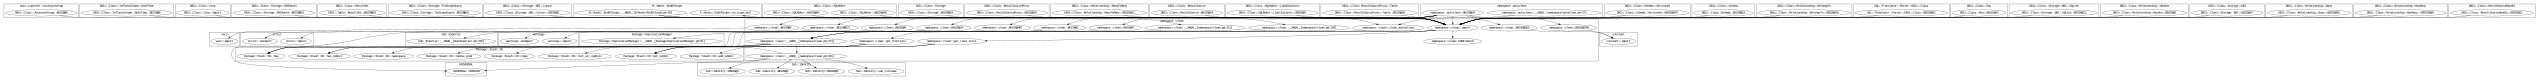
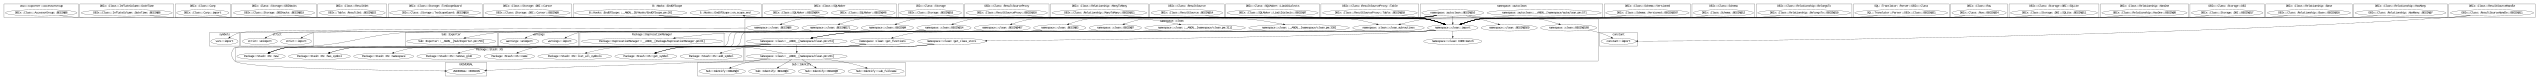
(2400, 13) -> (2400, 13)
(1571, 31) -> (2054, 35)
(224, 35) -> (224, 35)
